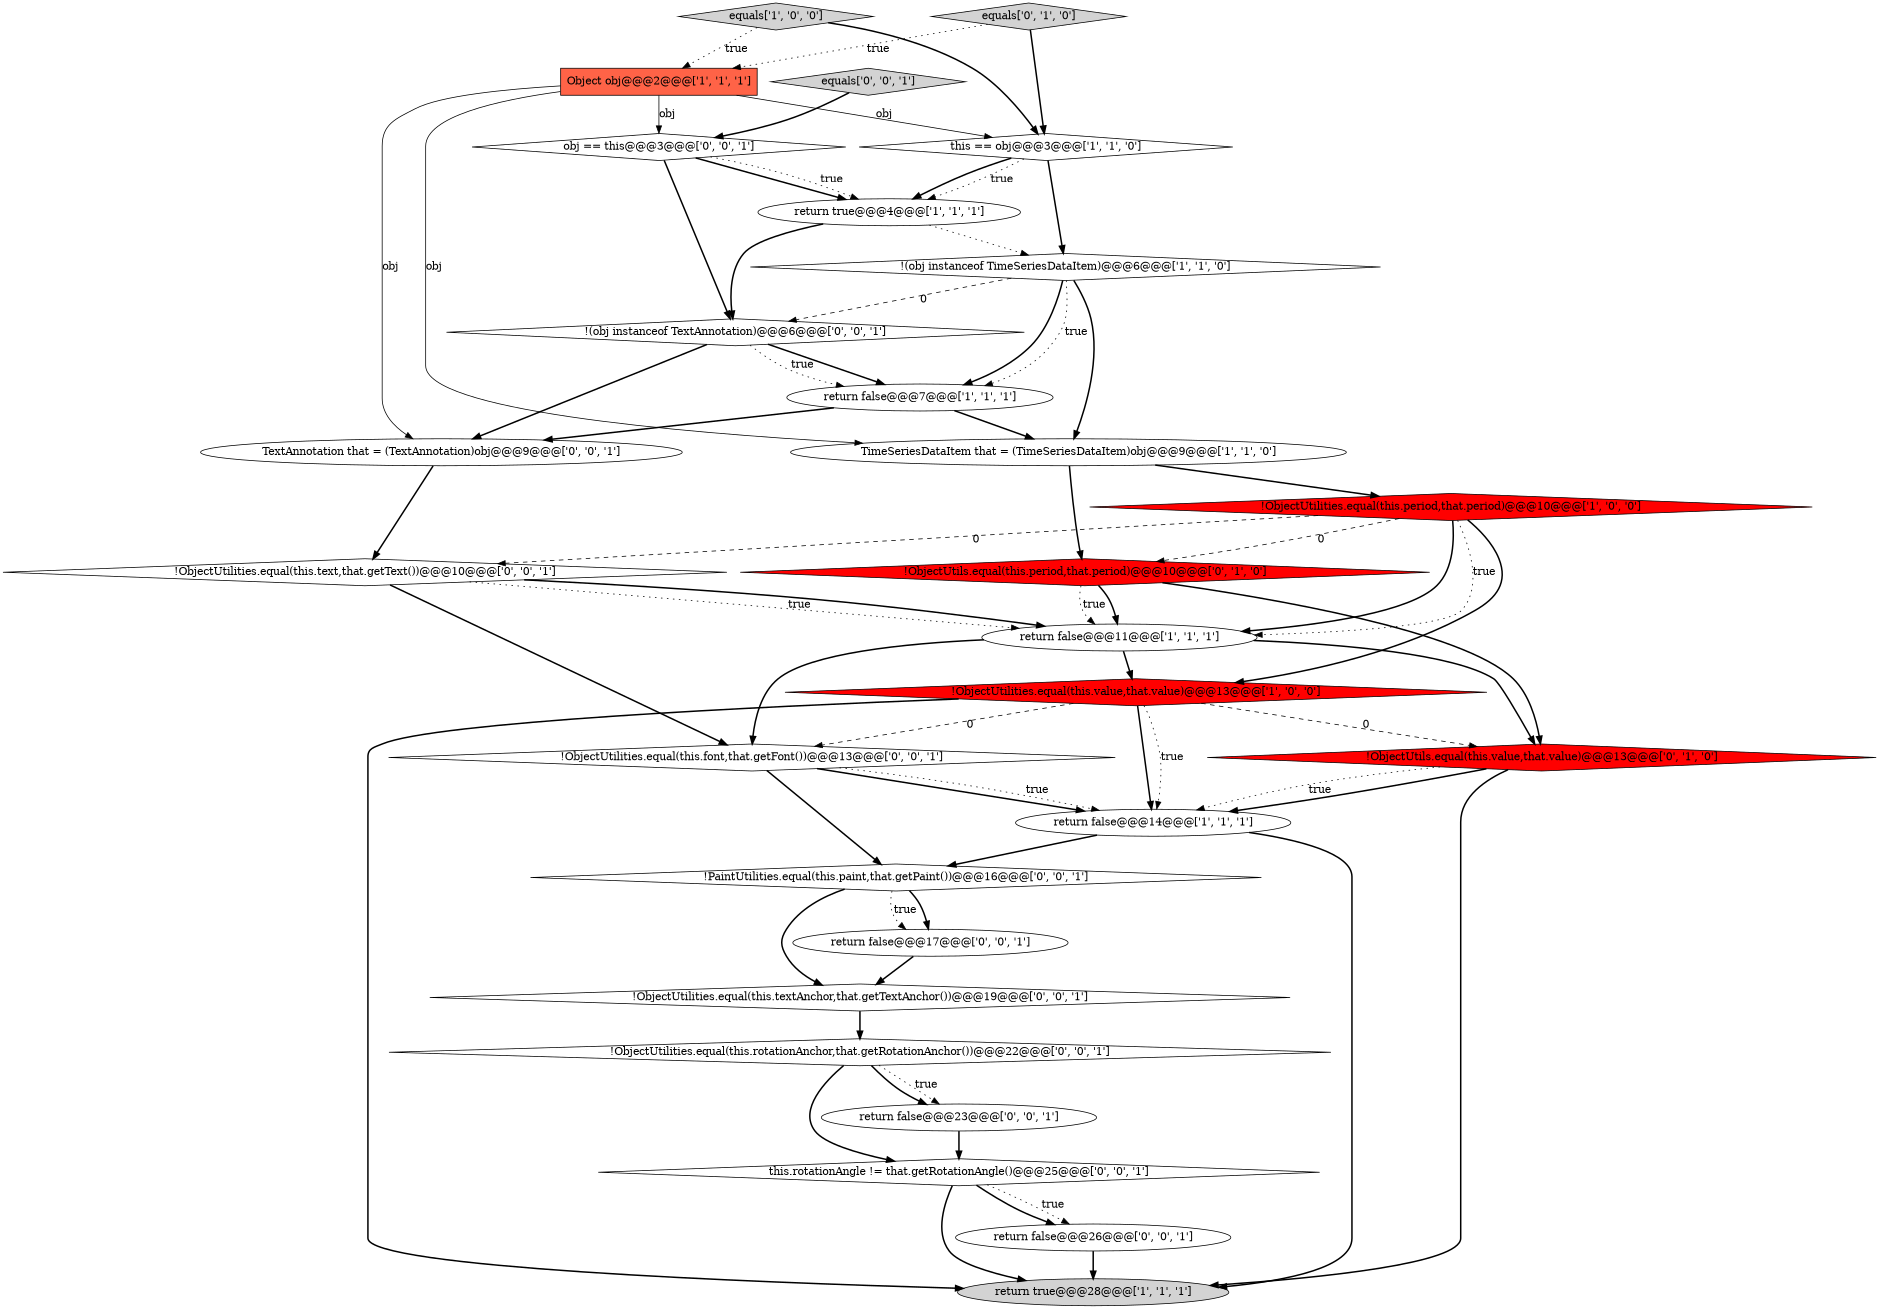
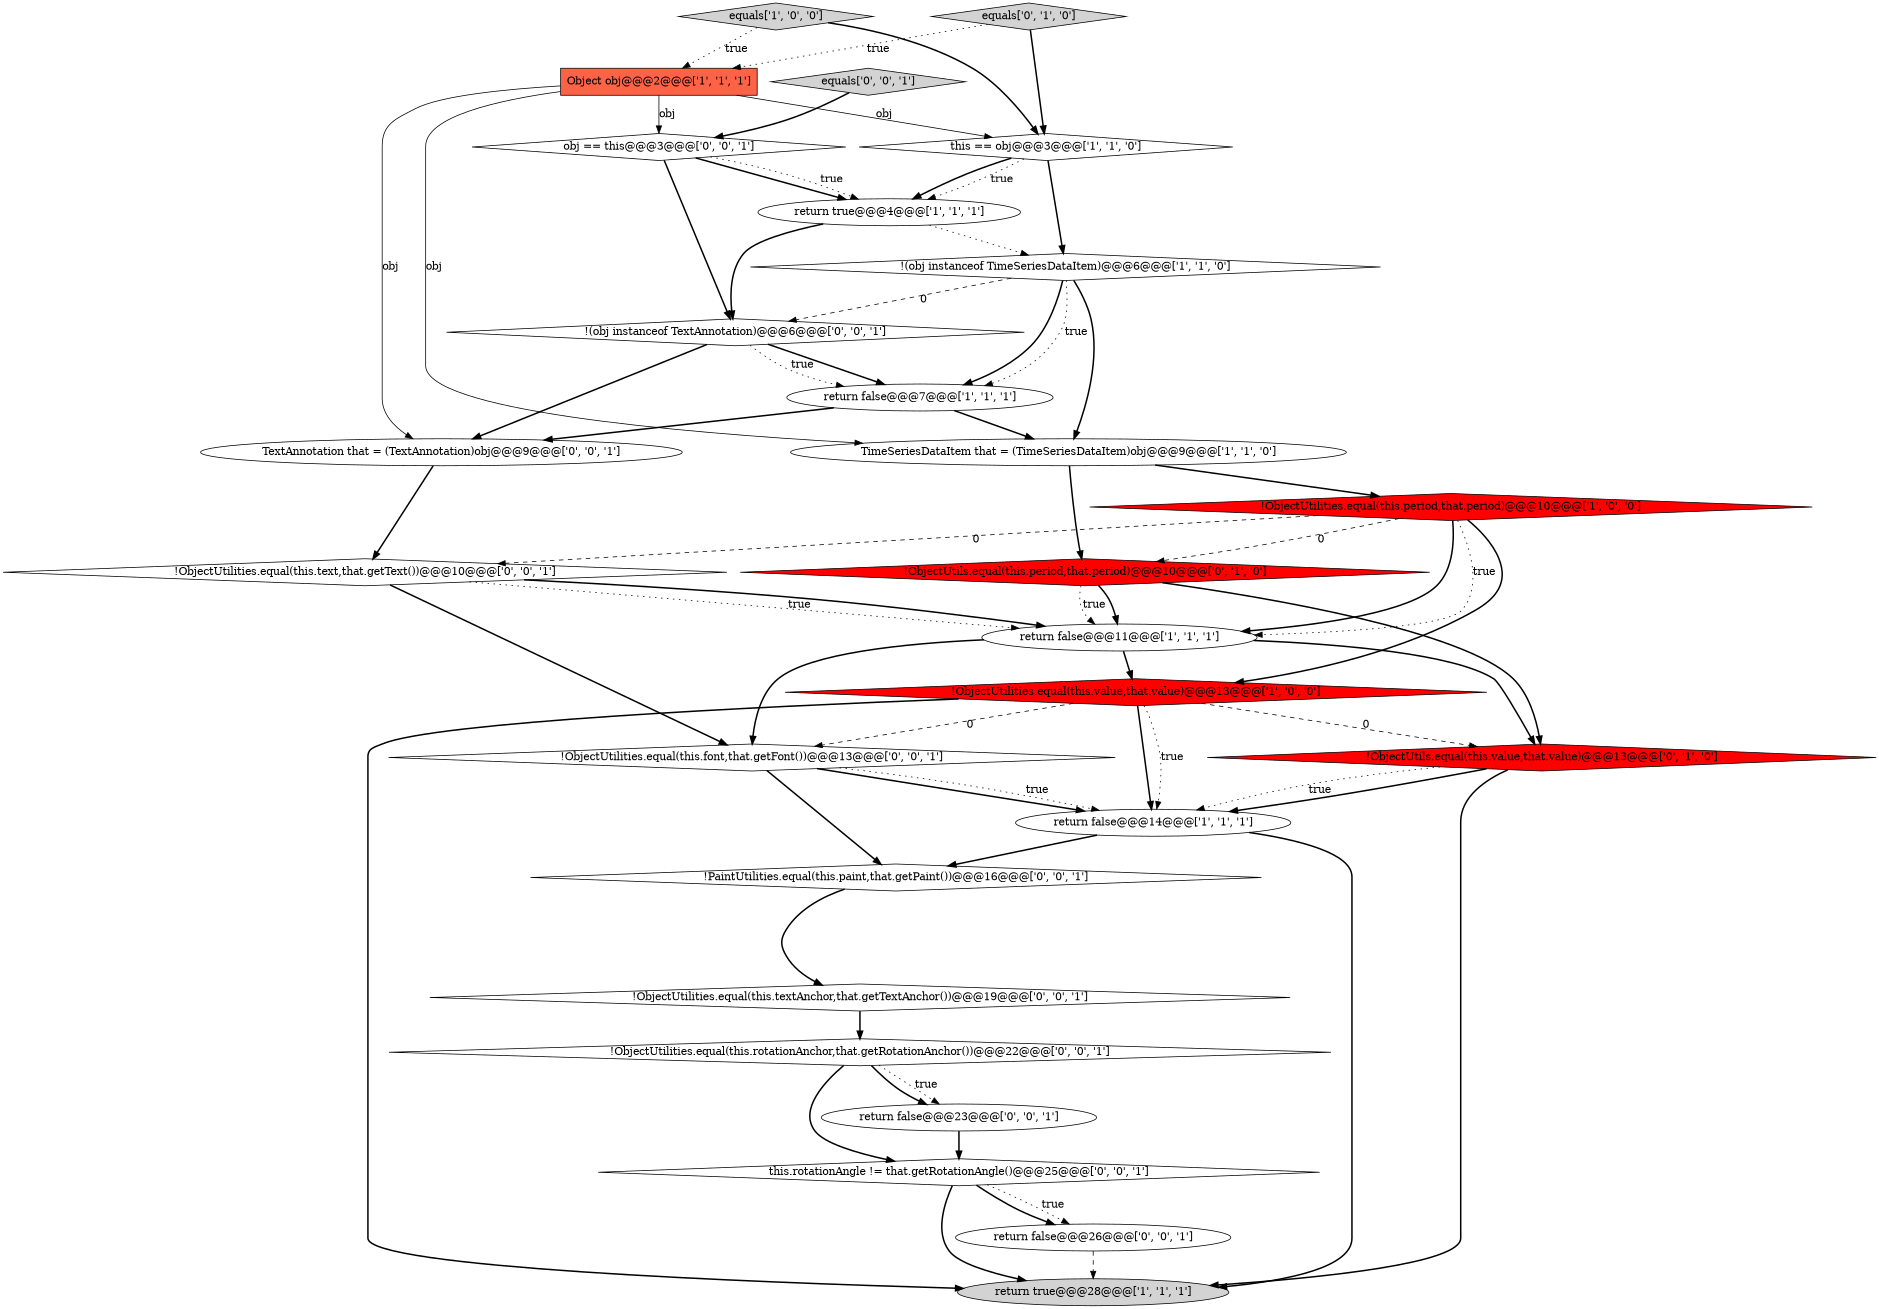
(930, 943) -> none
(1093, 1261) -> (1093, 1261)
